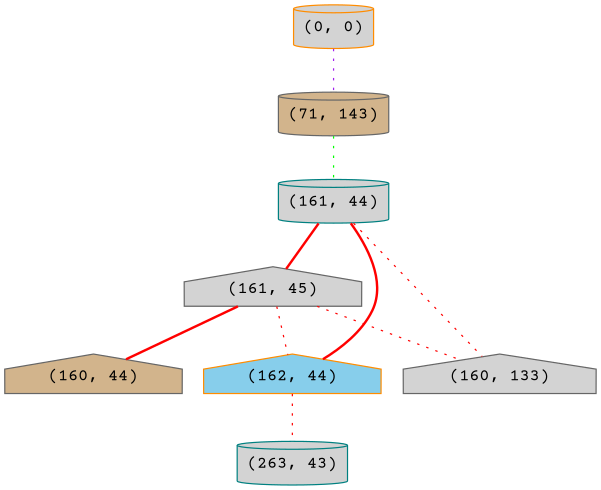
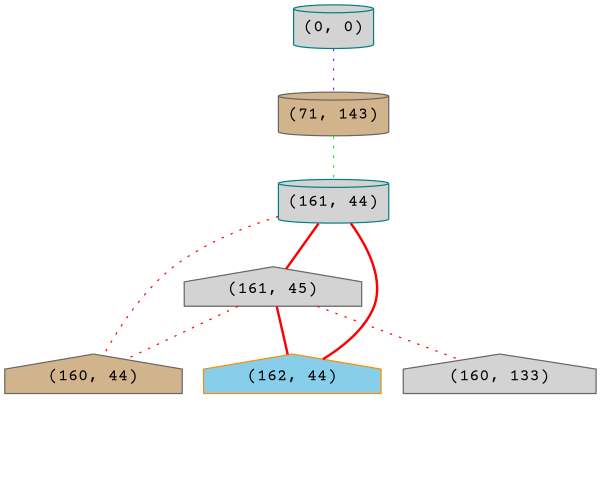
(334, 27) -> (334, 27)
(418, 290) -> (175, 266)
(282, 331) -> (282, 331)
(182, 333) -> (182, 333)
(292, 463) -> none
